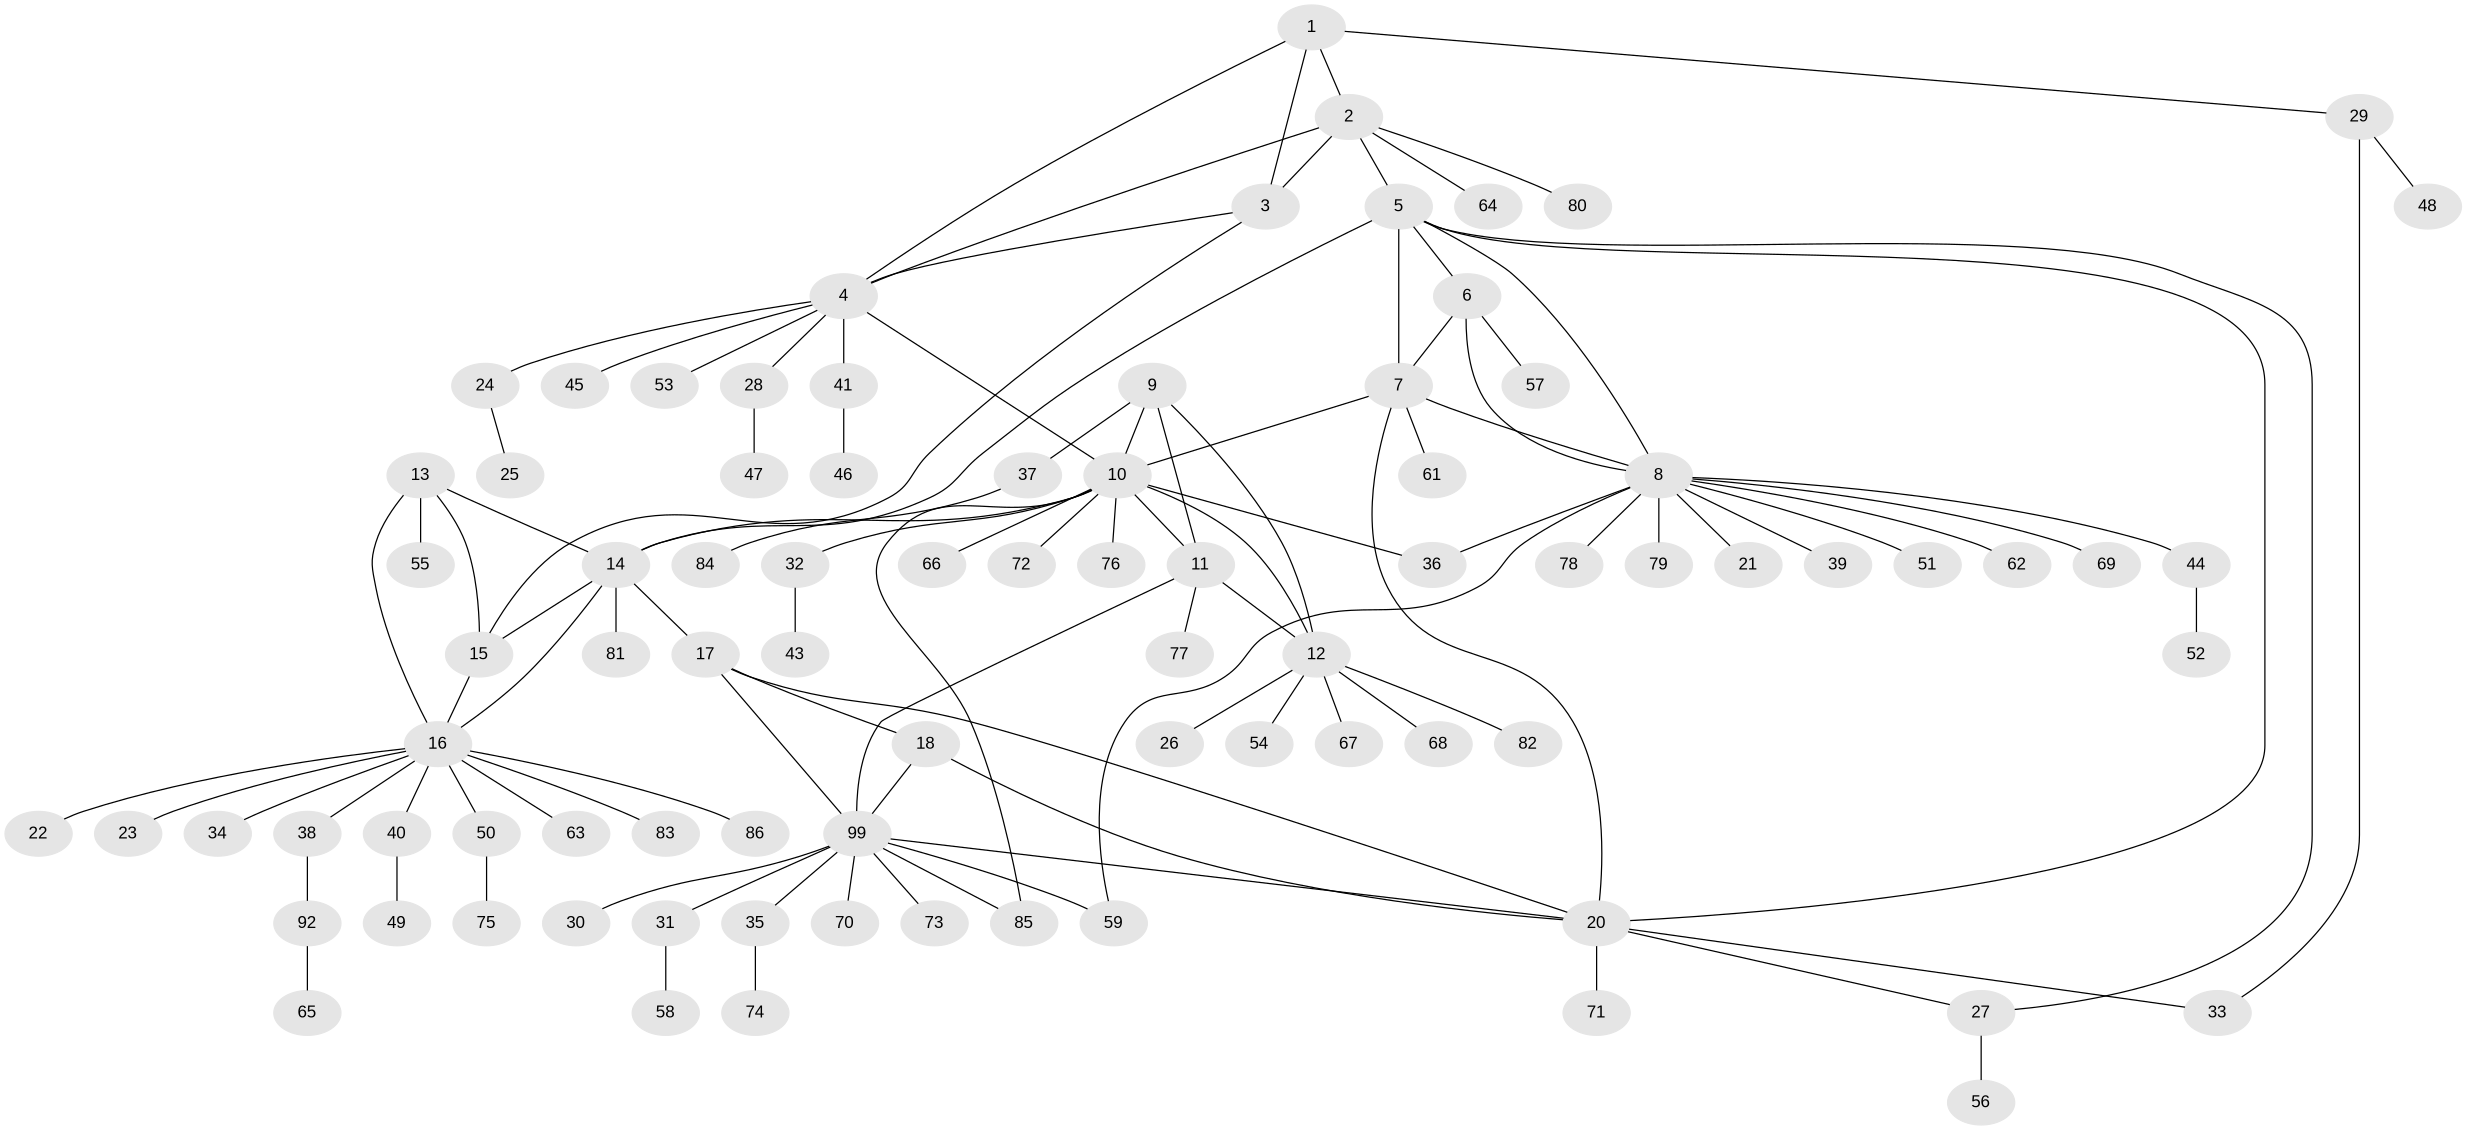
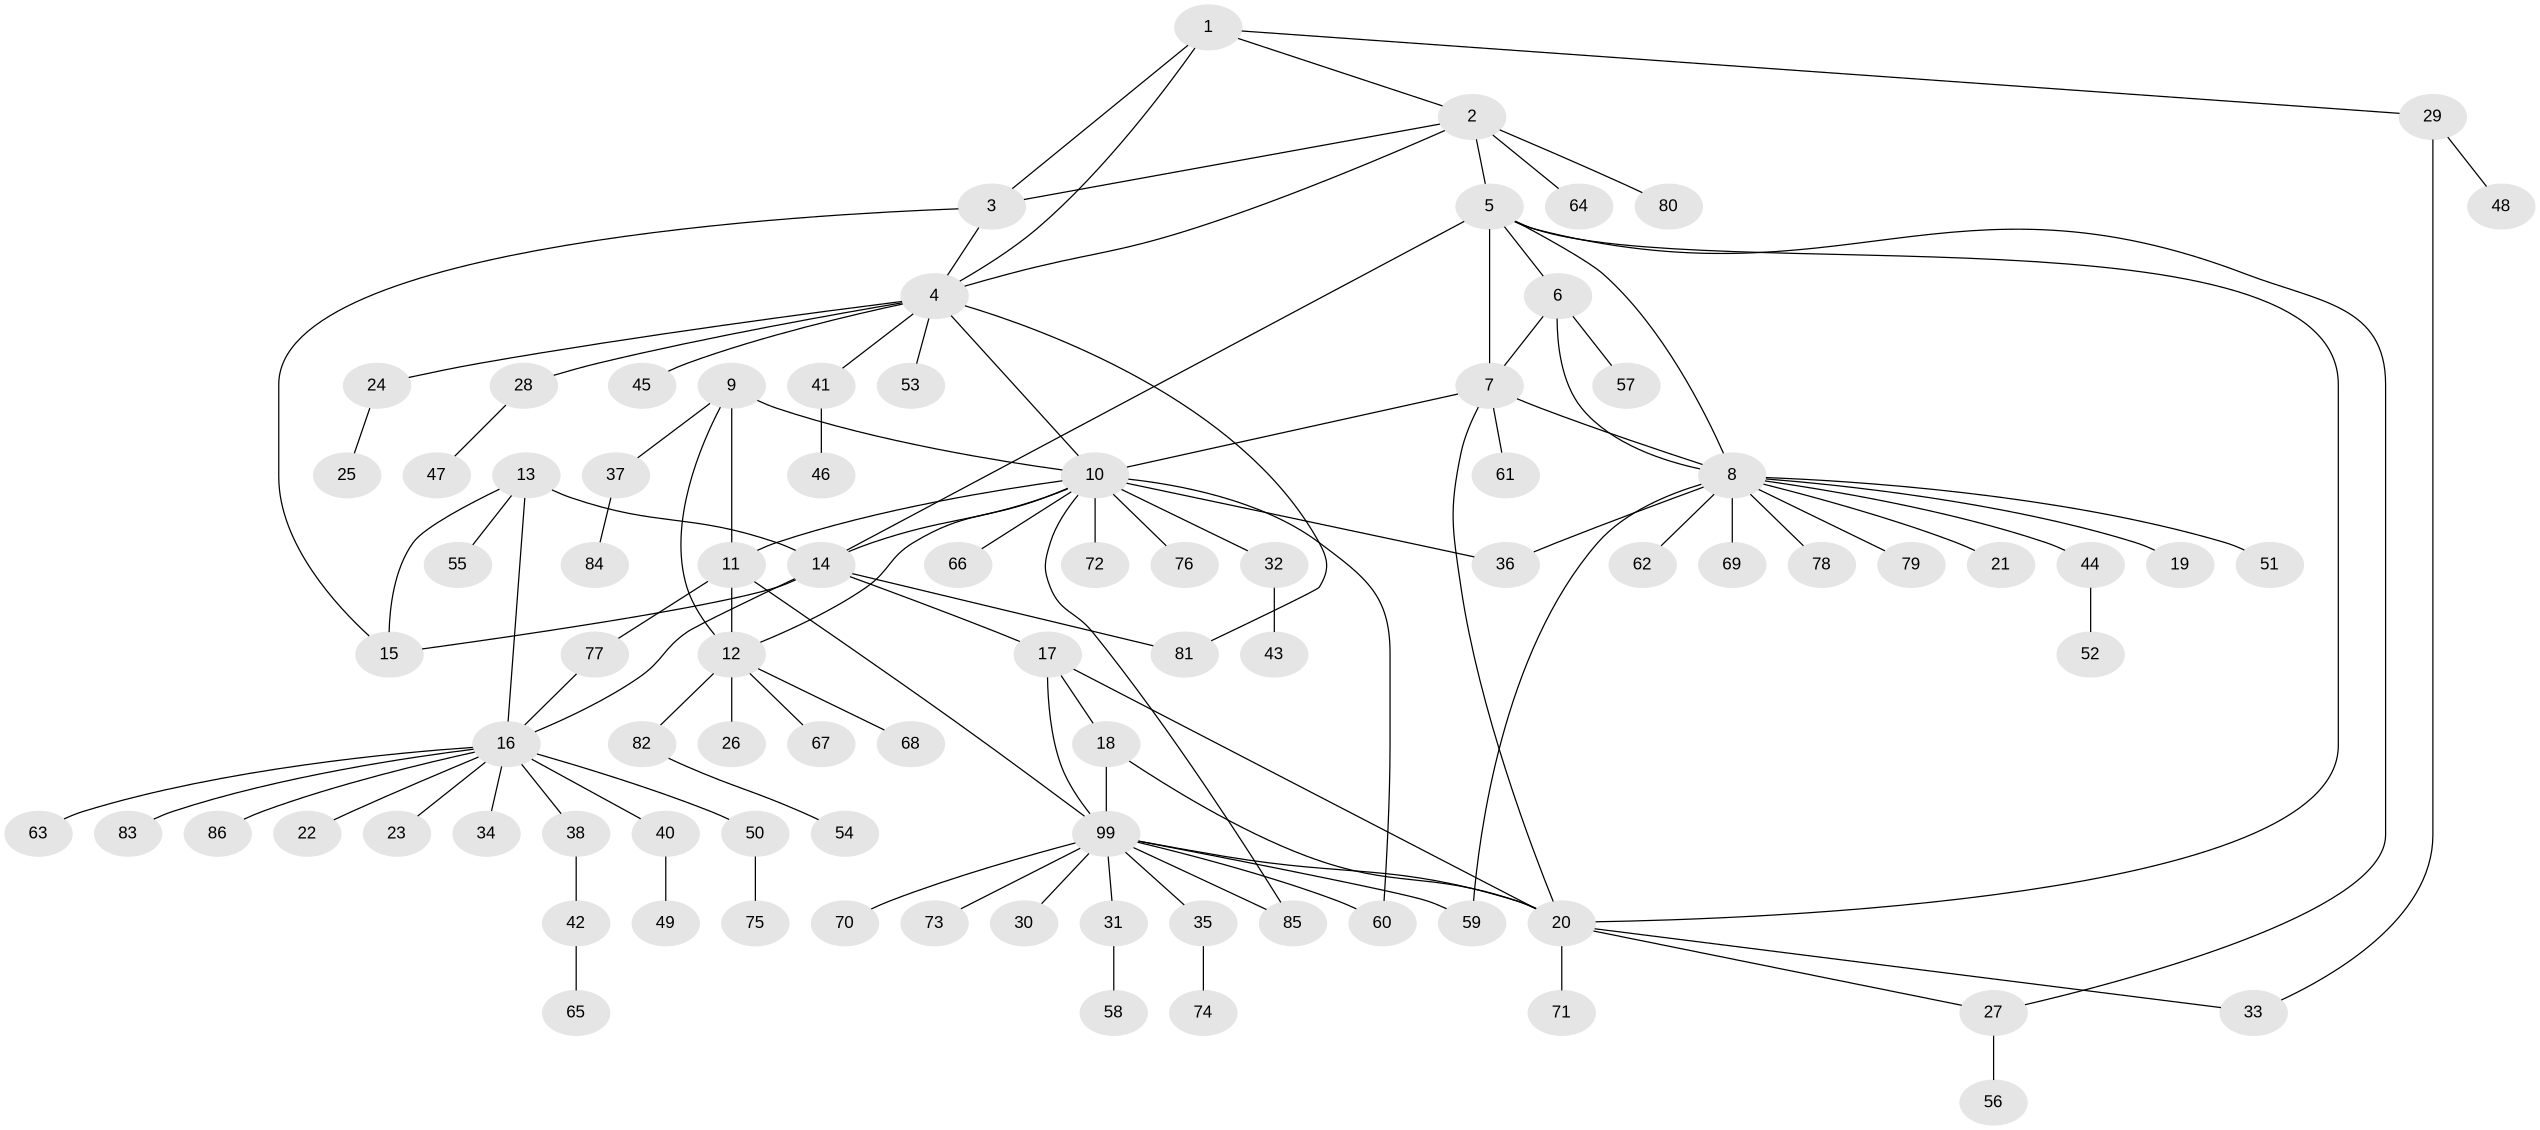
none -> (1221, 432)
(1838, 565) -> (2180, 565)
(459, 699) -> (551, 699)
(1288, 699) -> (744, 789)
(307, 923) -> (576, 923)
none -> (1383, 923)
